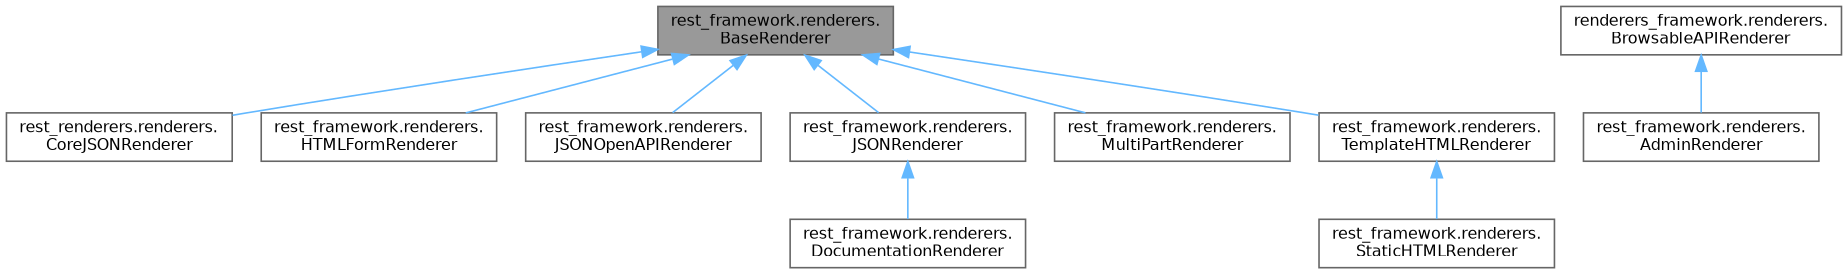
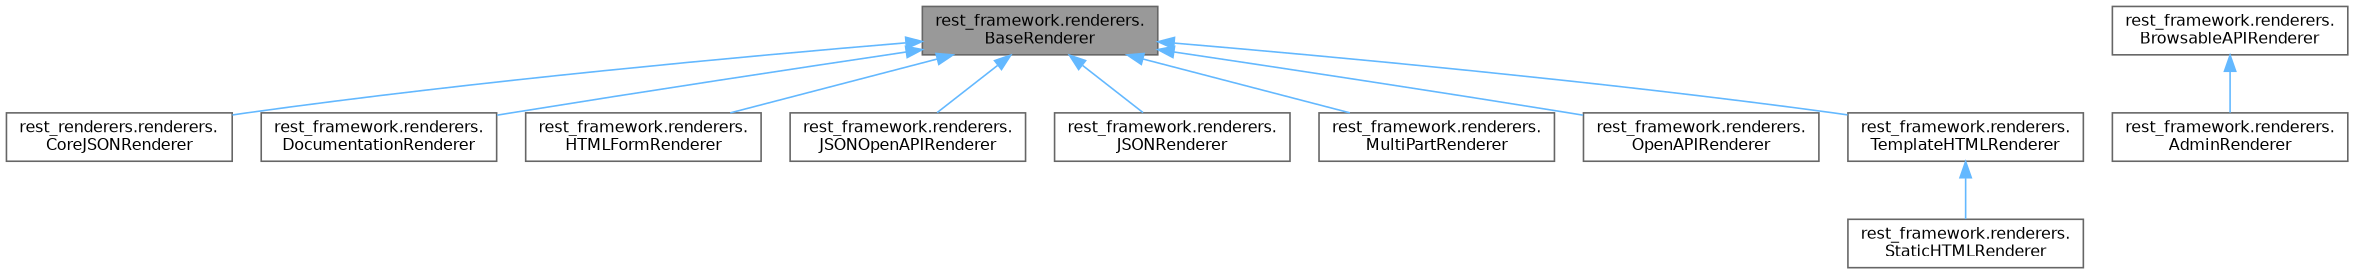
(1701, 31) -> (2230, 31)
none -> (1701, 137)
(908, 199) -> (702, 83)
